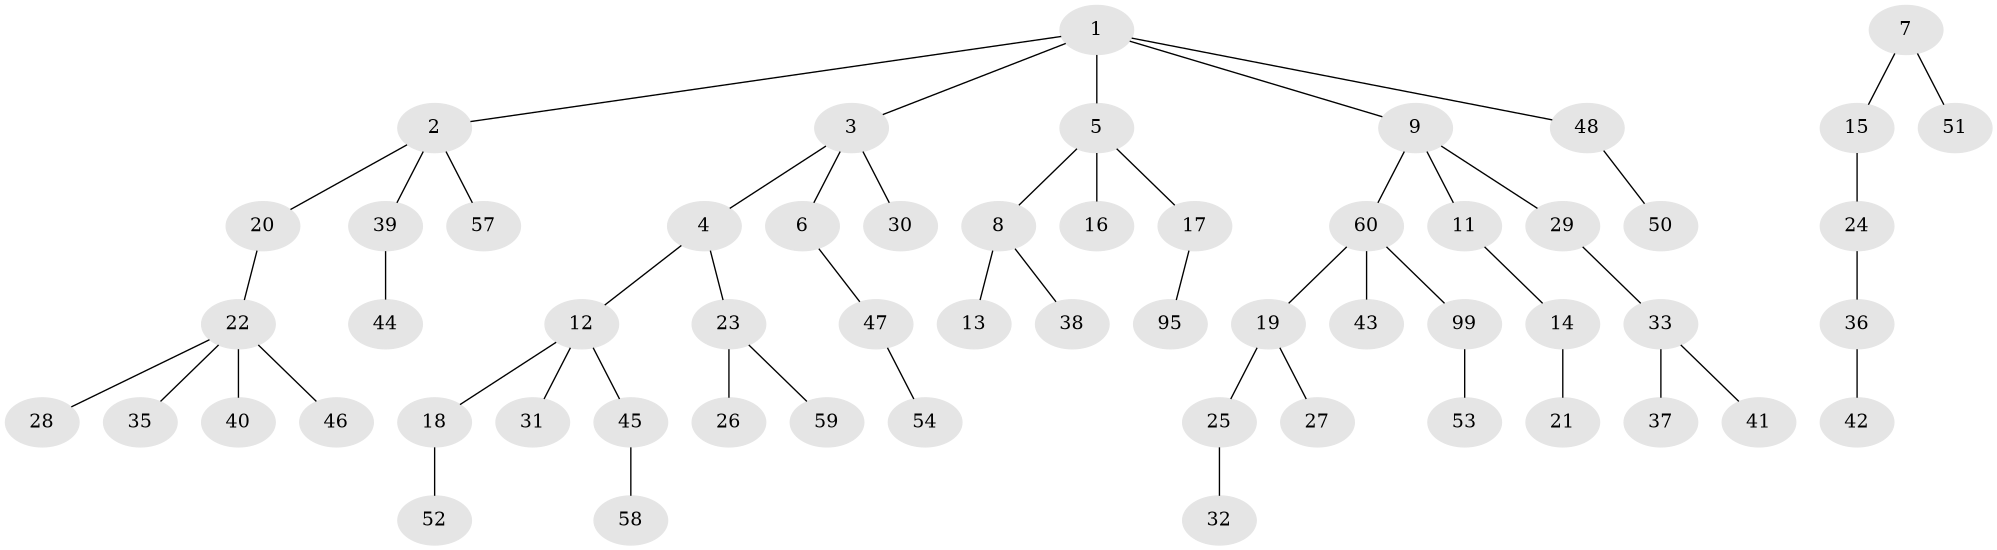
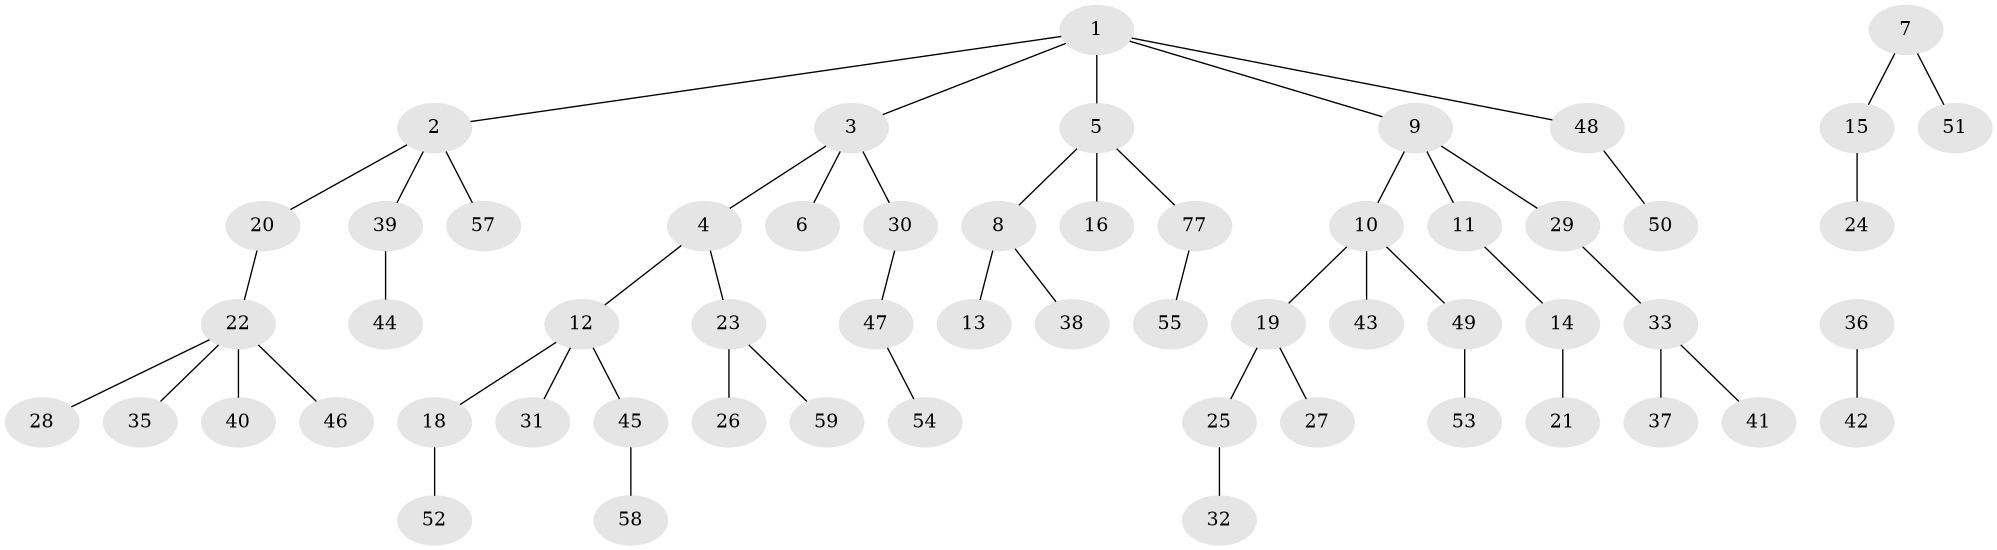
(1195, 226) -> (1195, 226)
(1367, 226) -> (1367, 226)
(839, 275) -> (888, 275)
(1857, 275) -> none
(1170, 324) -> (1170, 324)
(1465, 324) -> (1465, 324)
